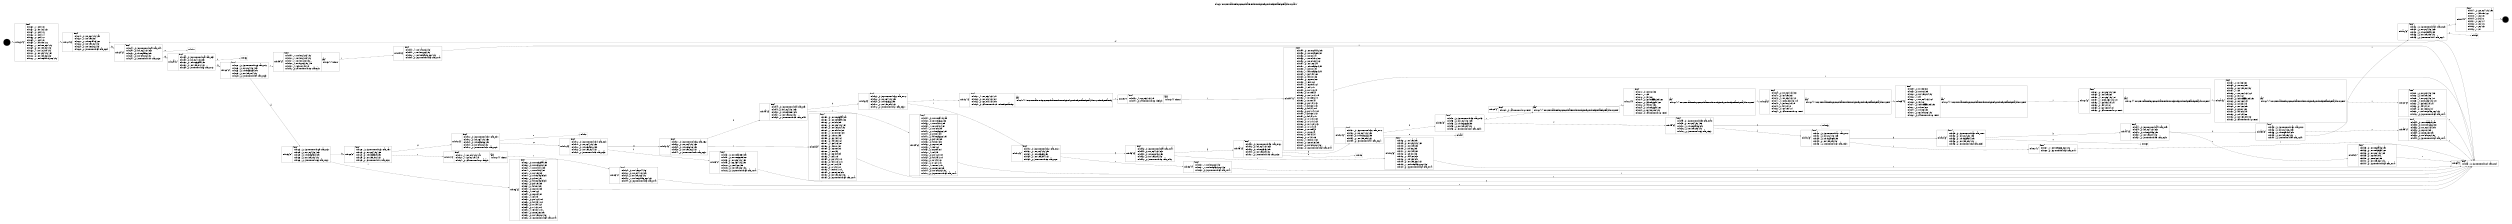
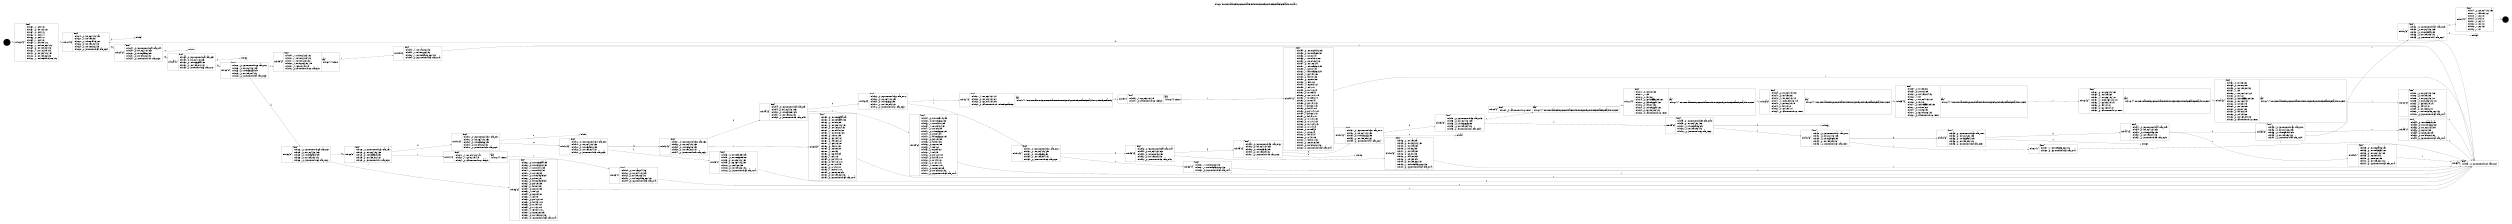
none -> (138, 38)
